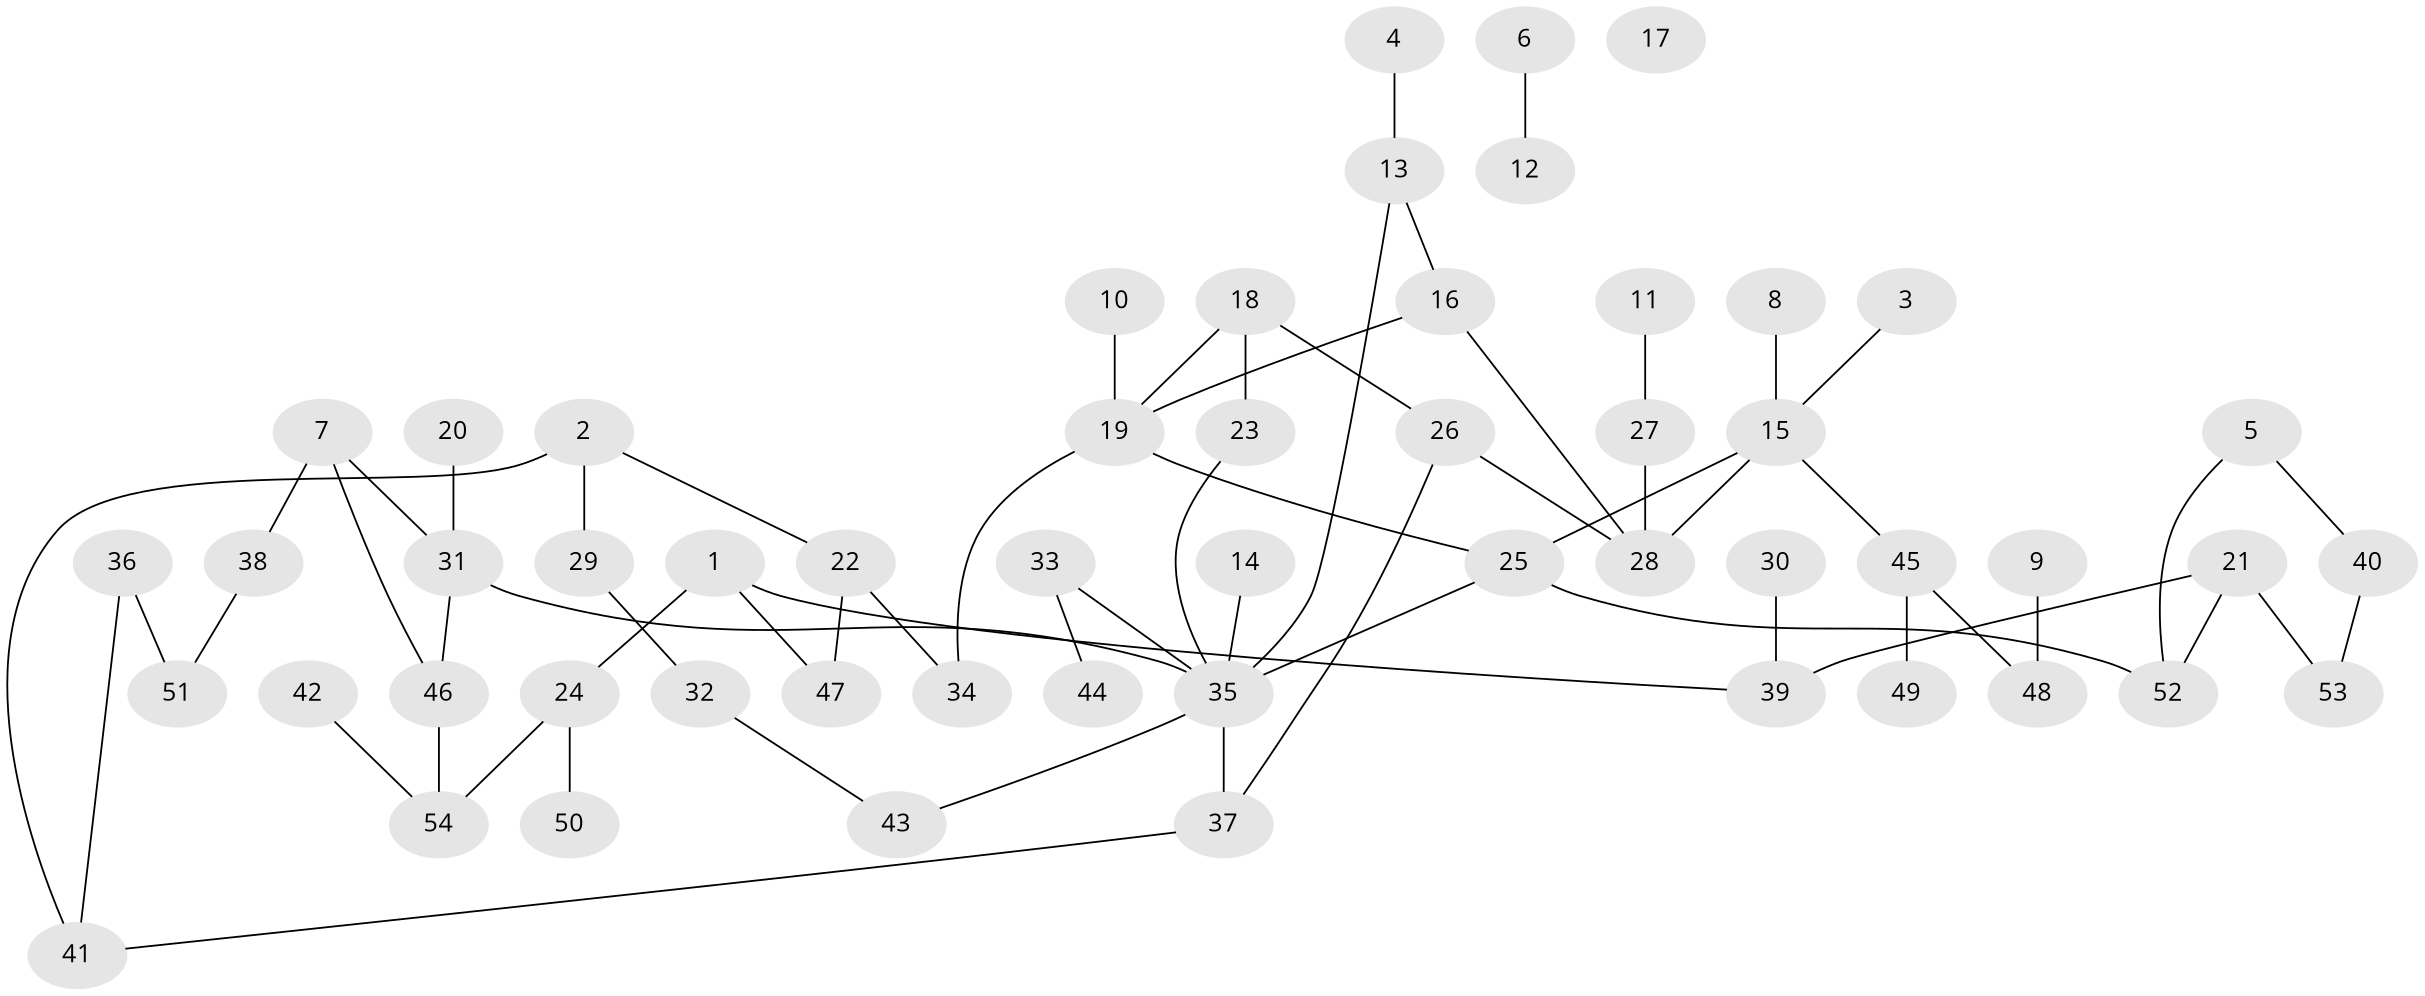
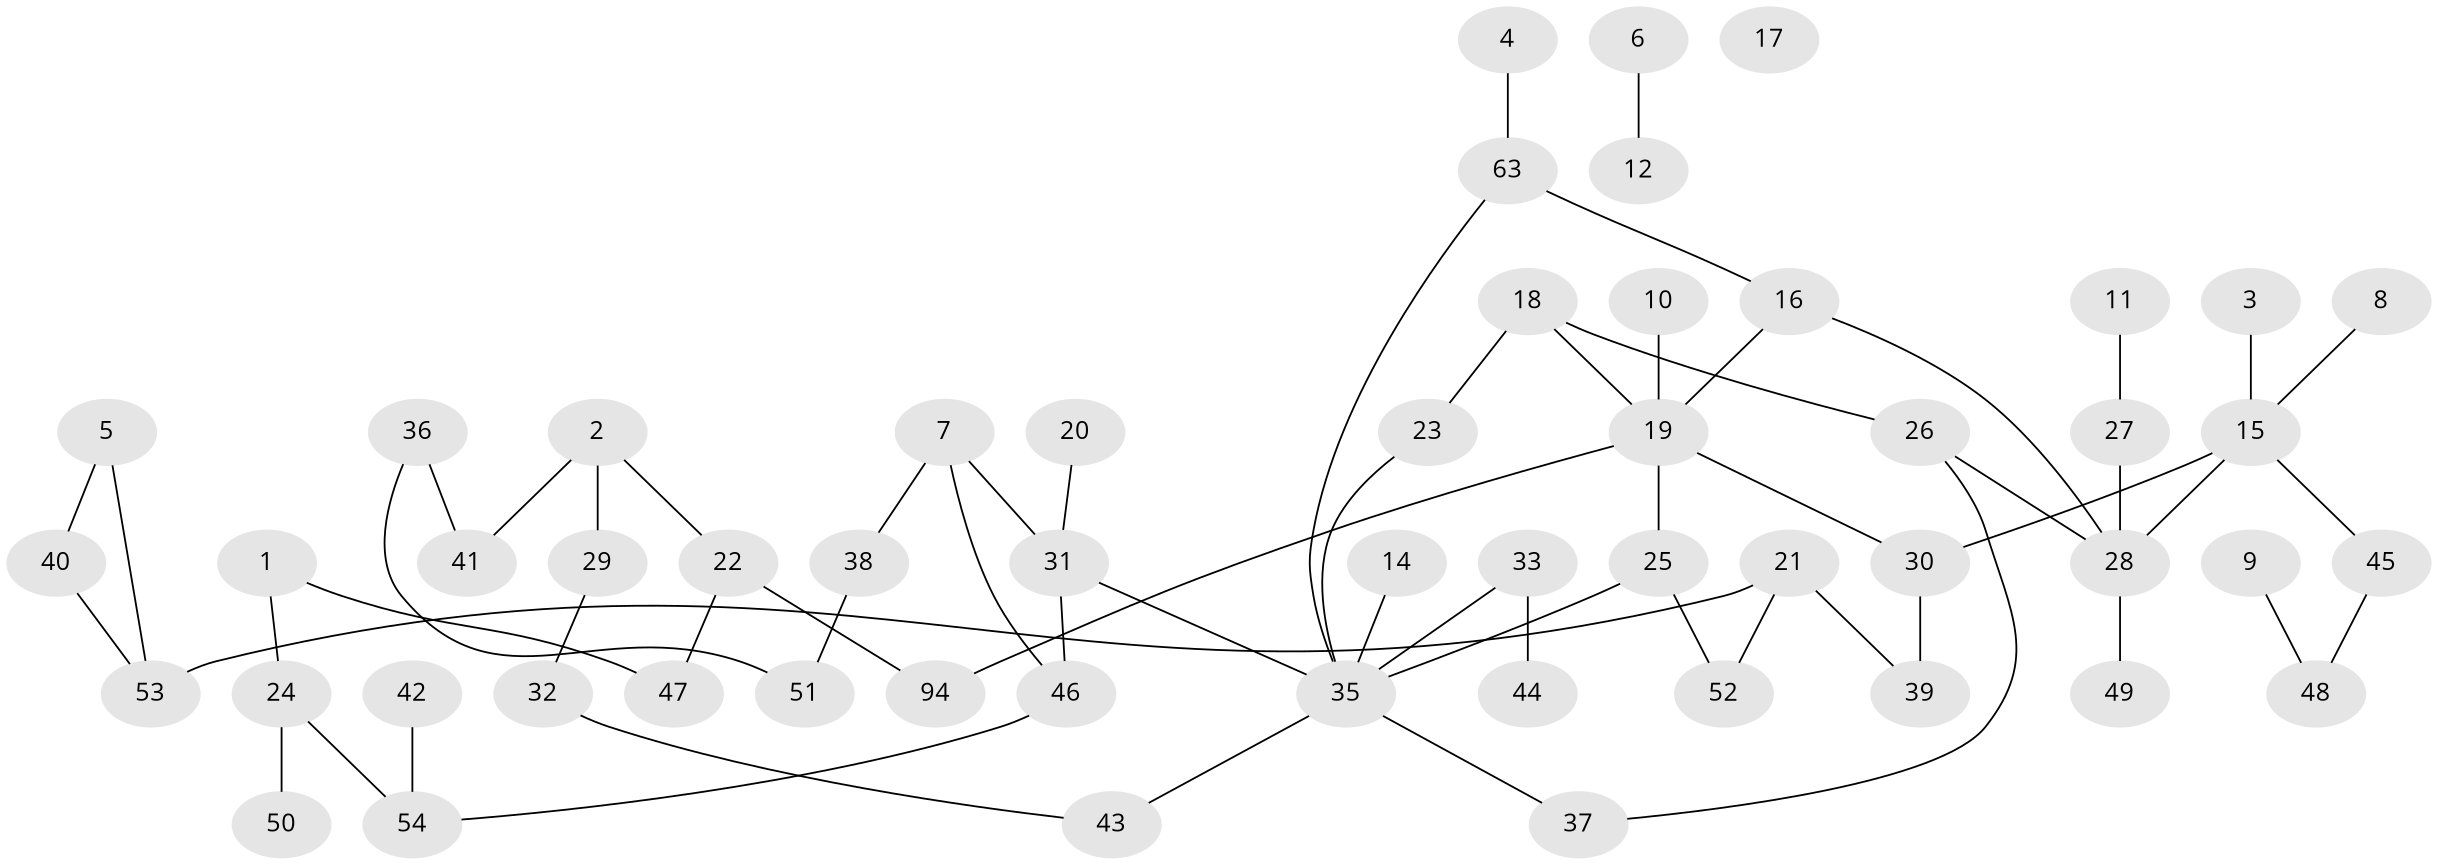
(1394, 171) -> (1508, 171)
(1659, 491) -> (2095, 500)
none -> (1789, 498)
(2166, 552) -> (129, 563)
(1907, 617) -> (2120, 629)
(1188, 652) -> none
(962, 694) -> (936, 694)
(651, 892) -> none
